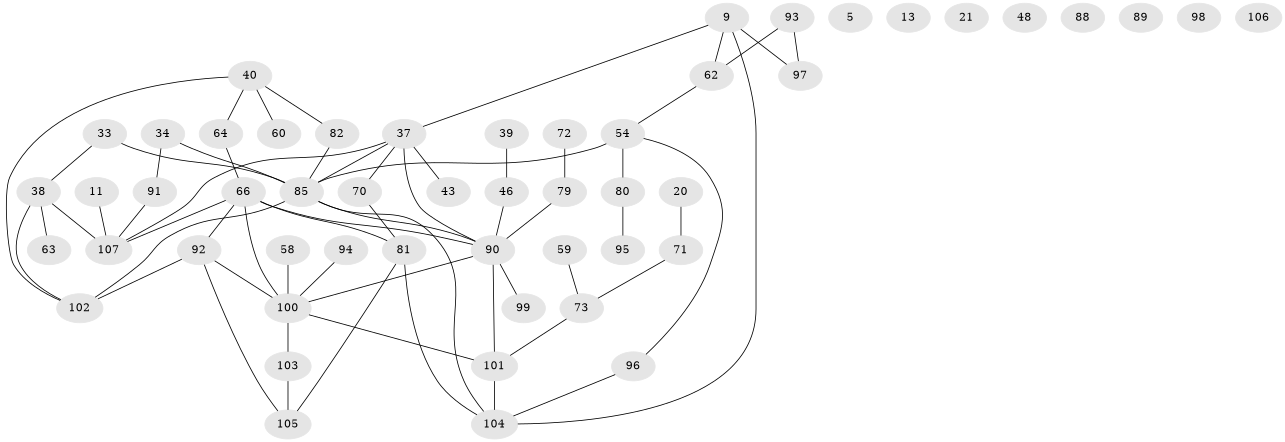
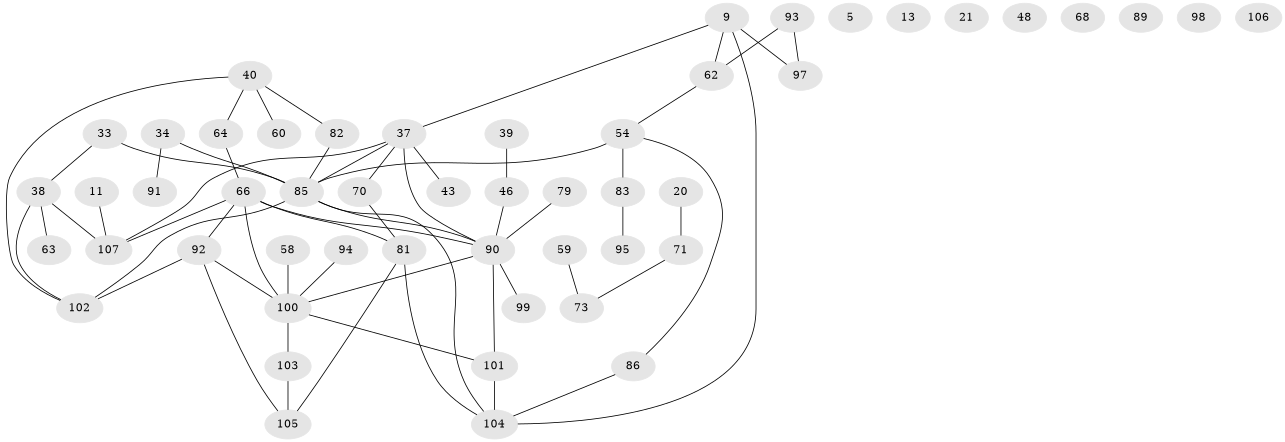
(1083, 18) -> (1083, 18)
(565, 134) -> none
(623, 192) -> (623, 192)
(132, 221) -> none
(538, 337) -> none
(633, 366) -> (633, 366)
